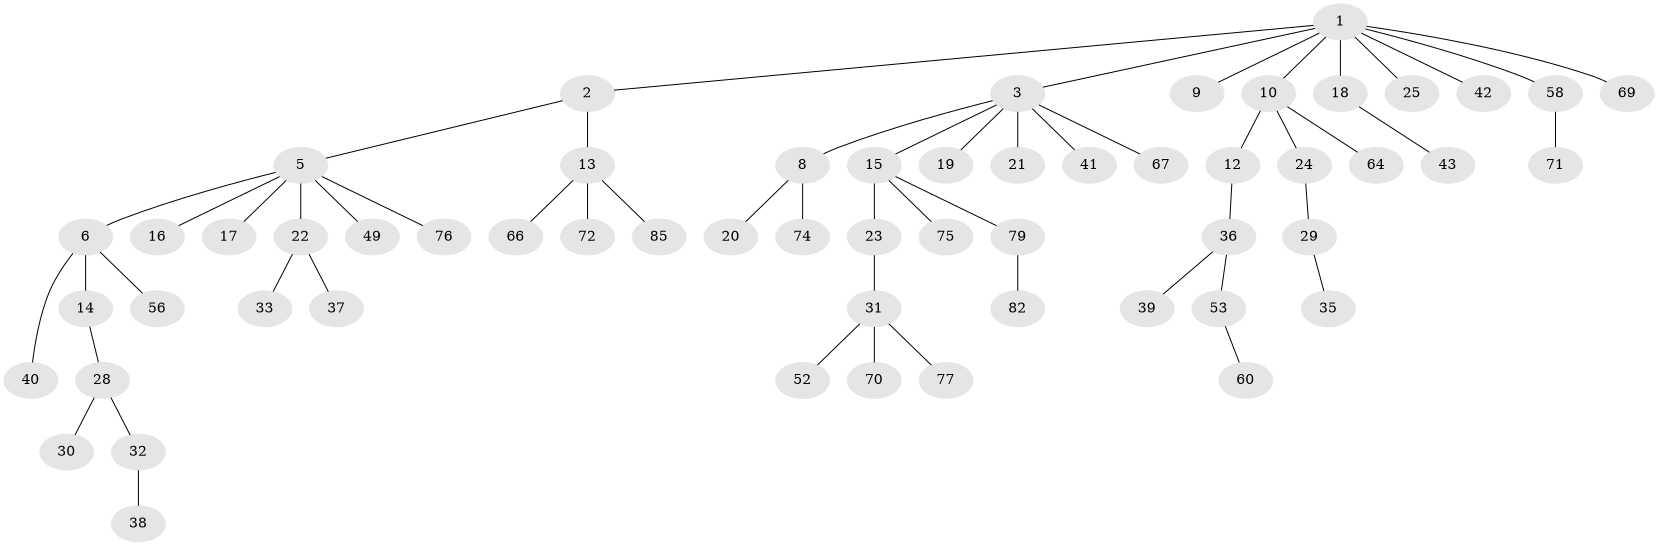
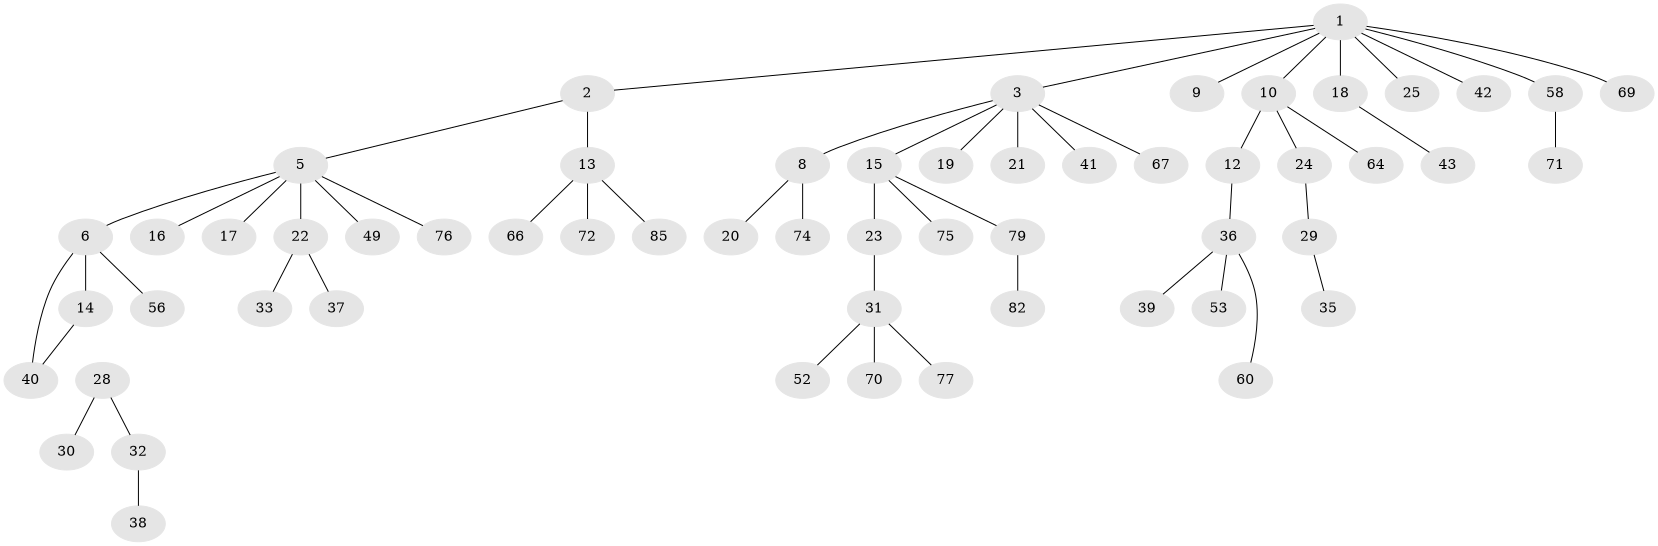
(94, 344) -> (58, 345)
(1232, 344) -> (1257, 307)
